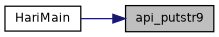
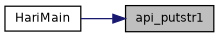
(170, 19) -> (170, 19)
